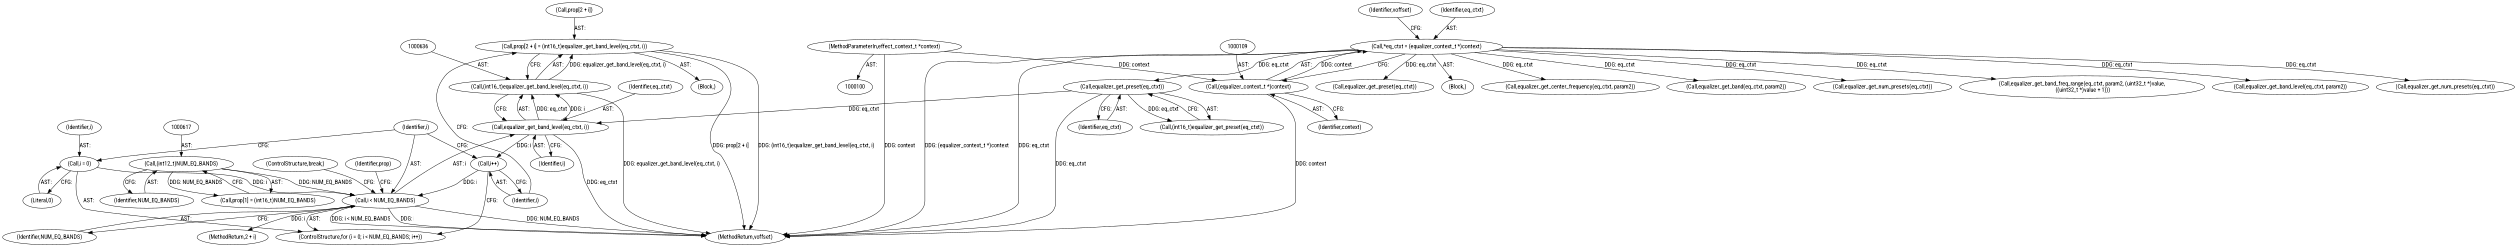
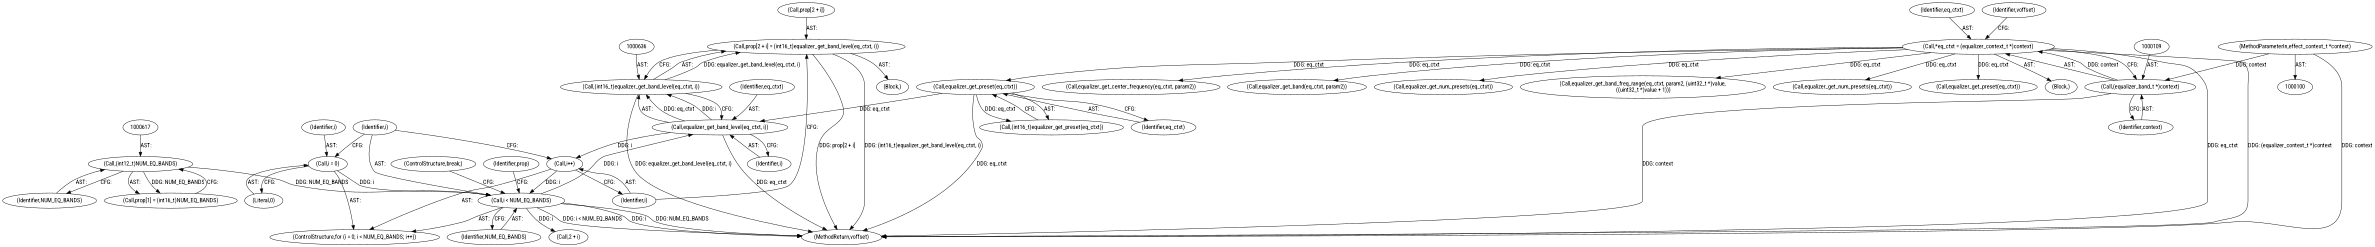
(1249, 87) -> (2140, 87)
(2291, 87) -> none
(460, 164) -> (611, 164)
(493, 201) -> (468, 201)
(233, 237) -> (568, 237)
